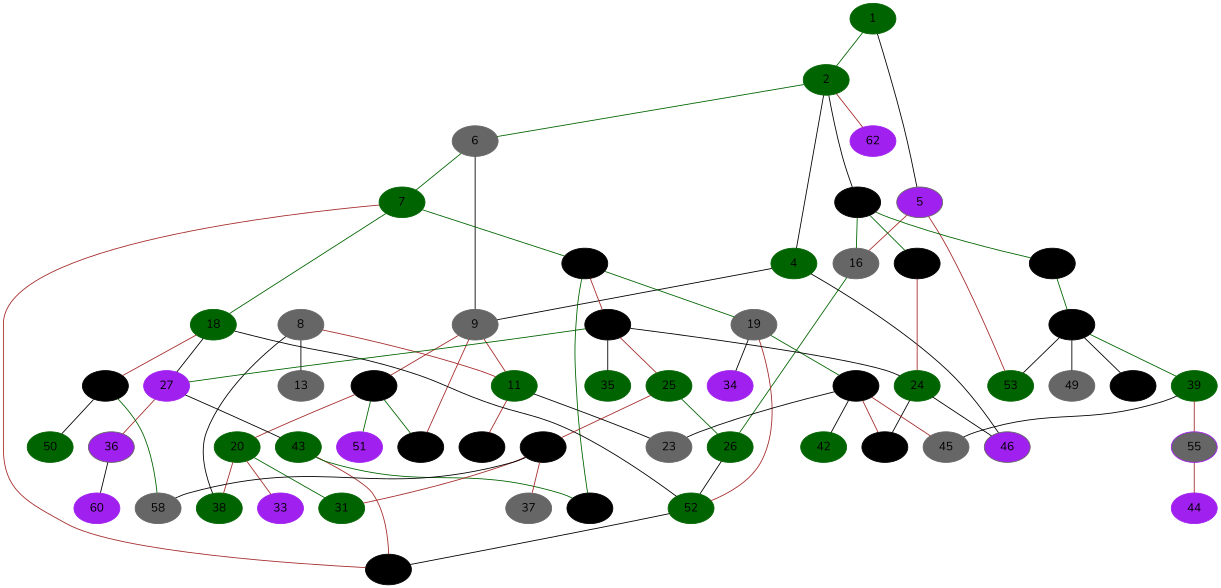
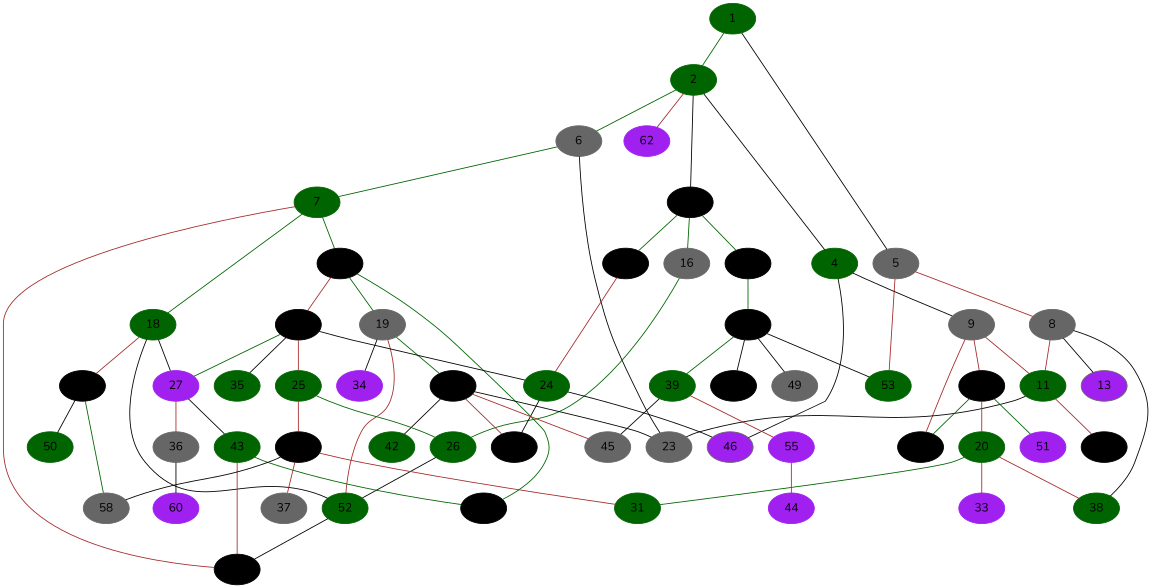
(920, 202) -> (896, 264)
(892, 229) -> (974, 294)
(475, 233) -> (599, 293)
(301, 386) -> (1104, 386)
(111, 447) -> (176, 447)
(1194, 447) -> (791, 447)
